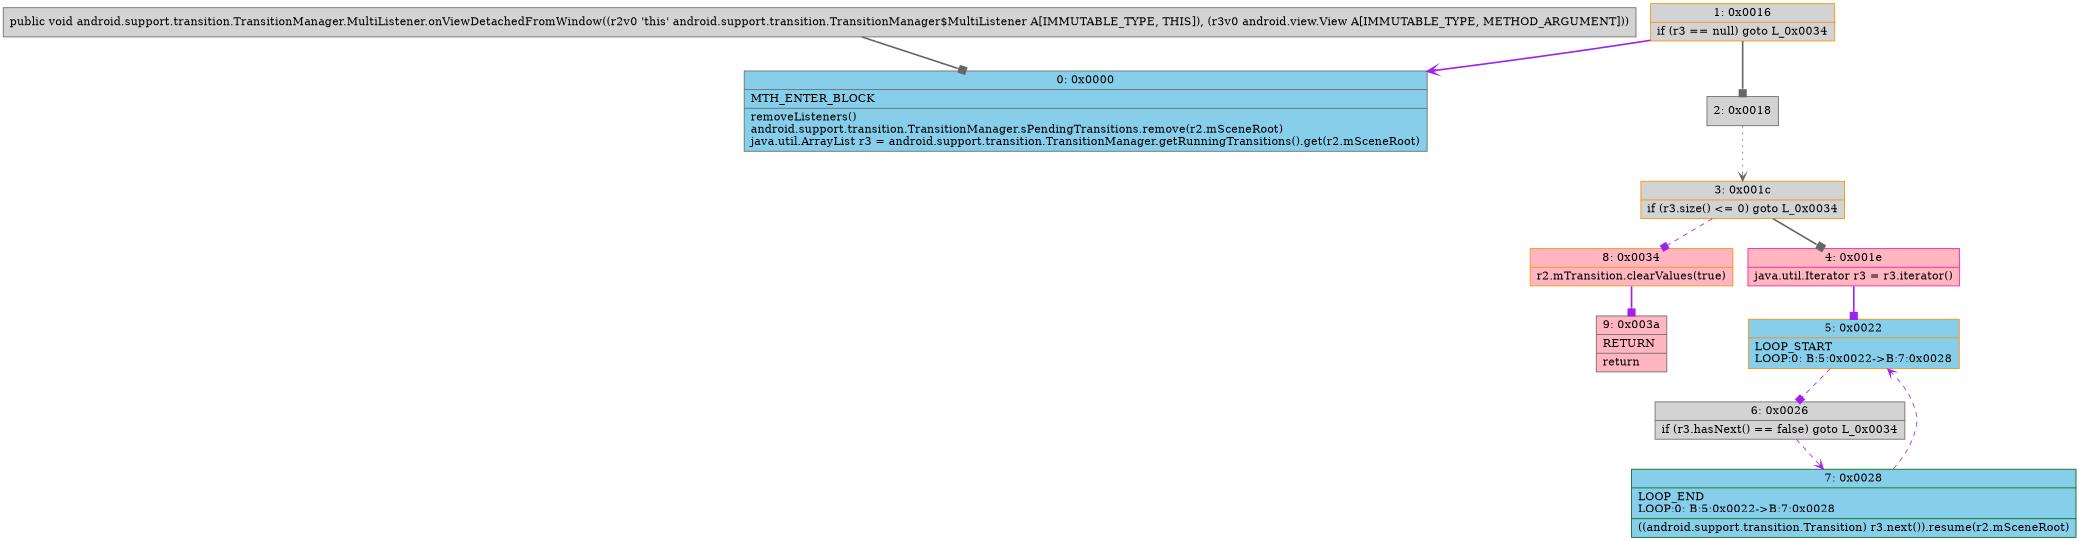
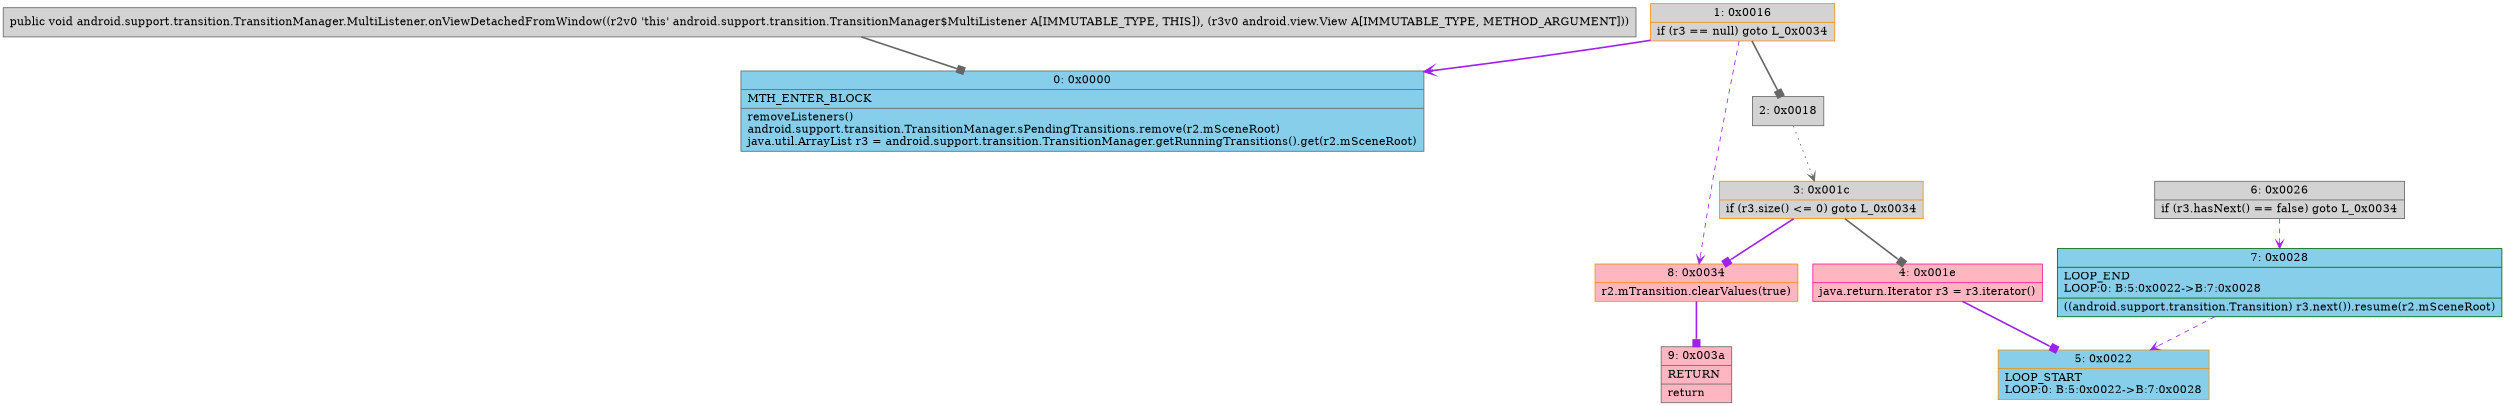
none -> (1719, 148)
(1691, 231) -> (1762, 239)
(1854, 276) -> (1928, 292)
(1817, 382) -> none
